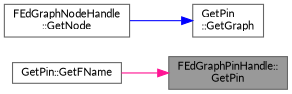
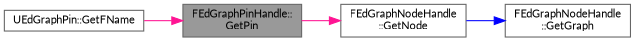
(228, 21) -> (568, 21)
none -> (315, 21)
(67, 73) -> (74, 21)
